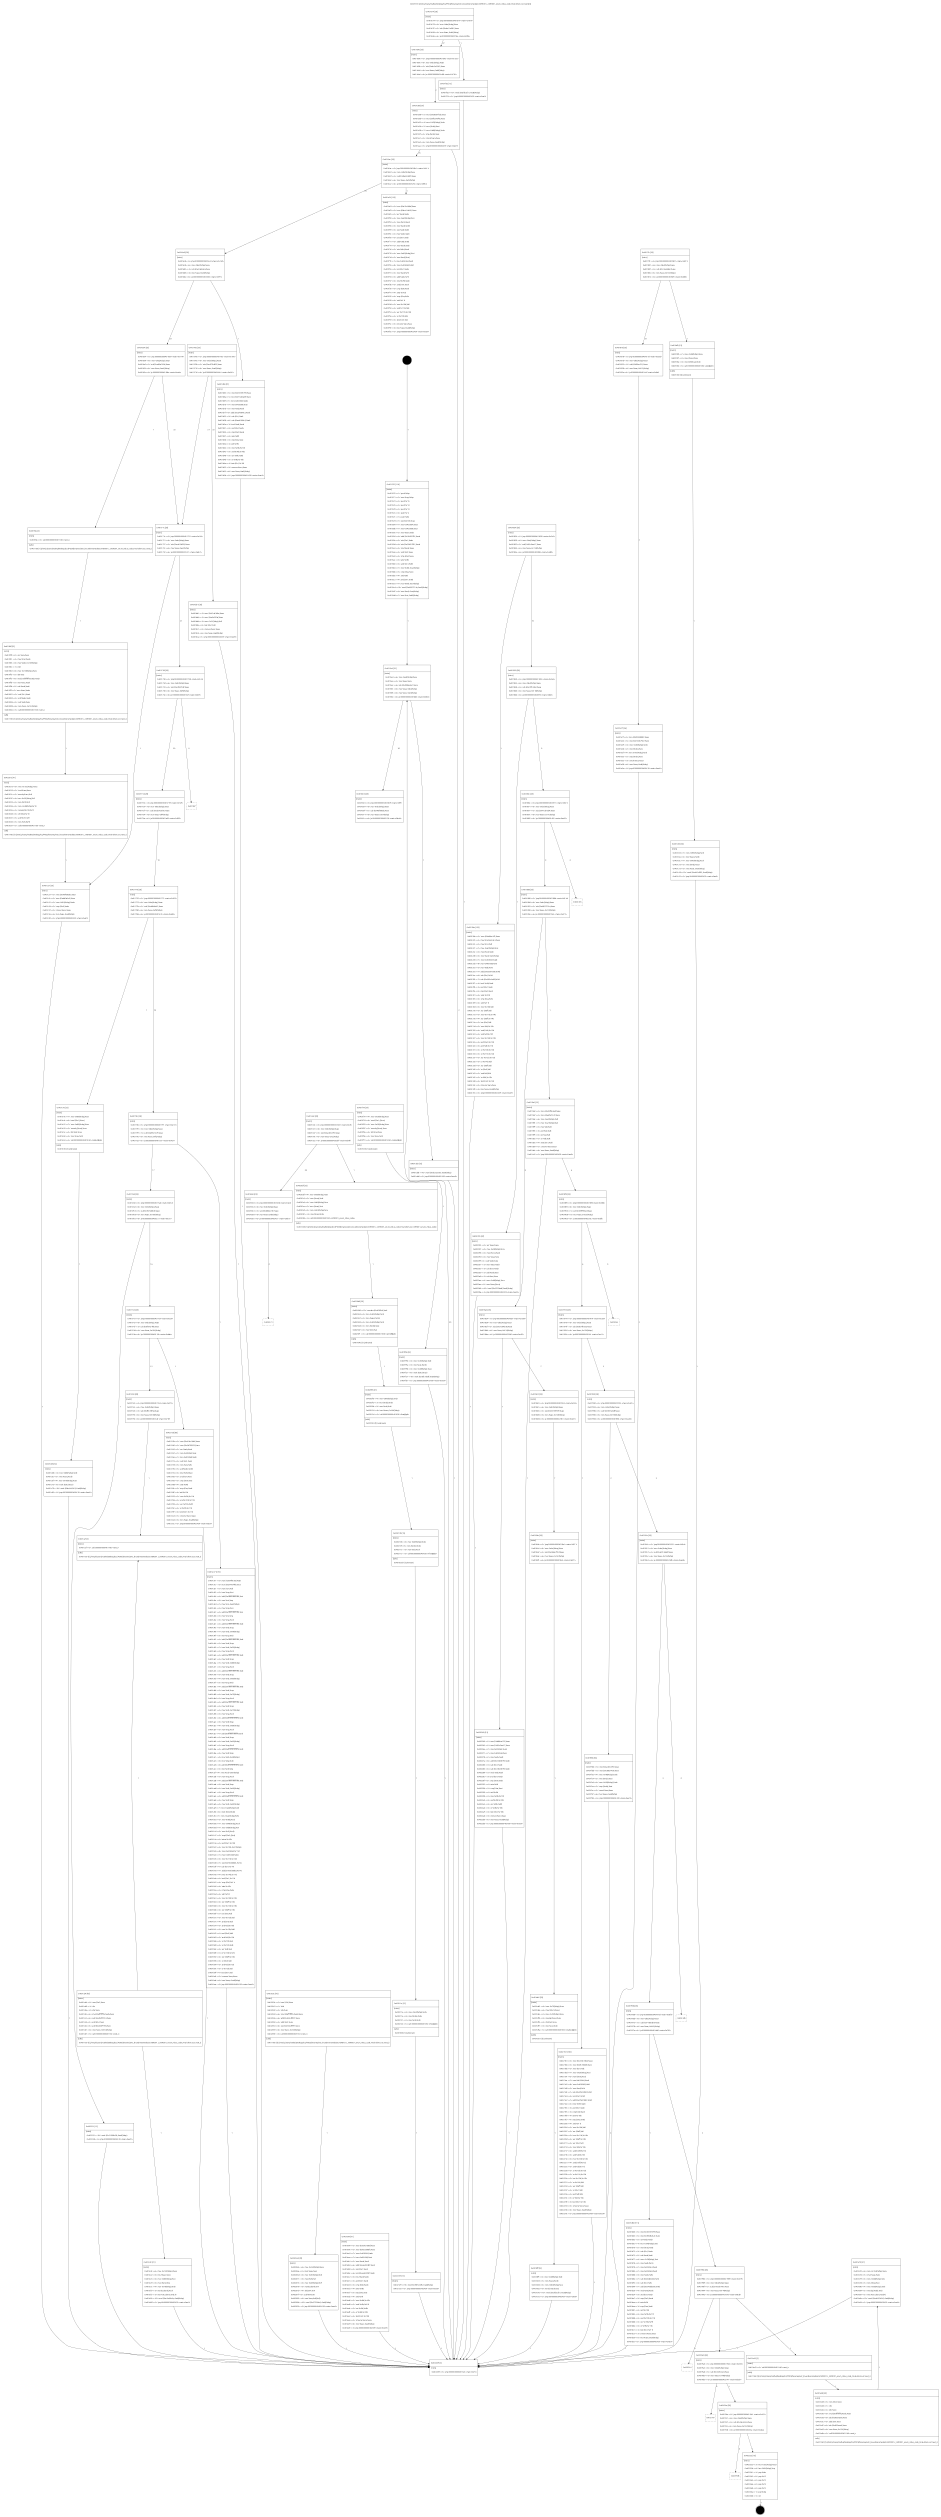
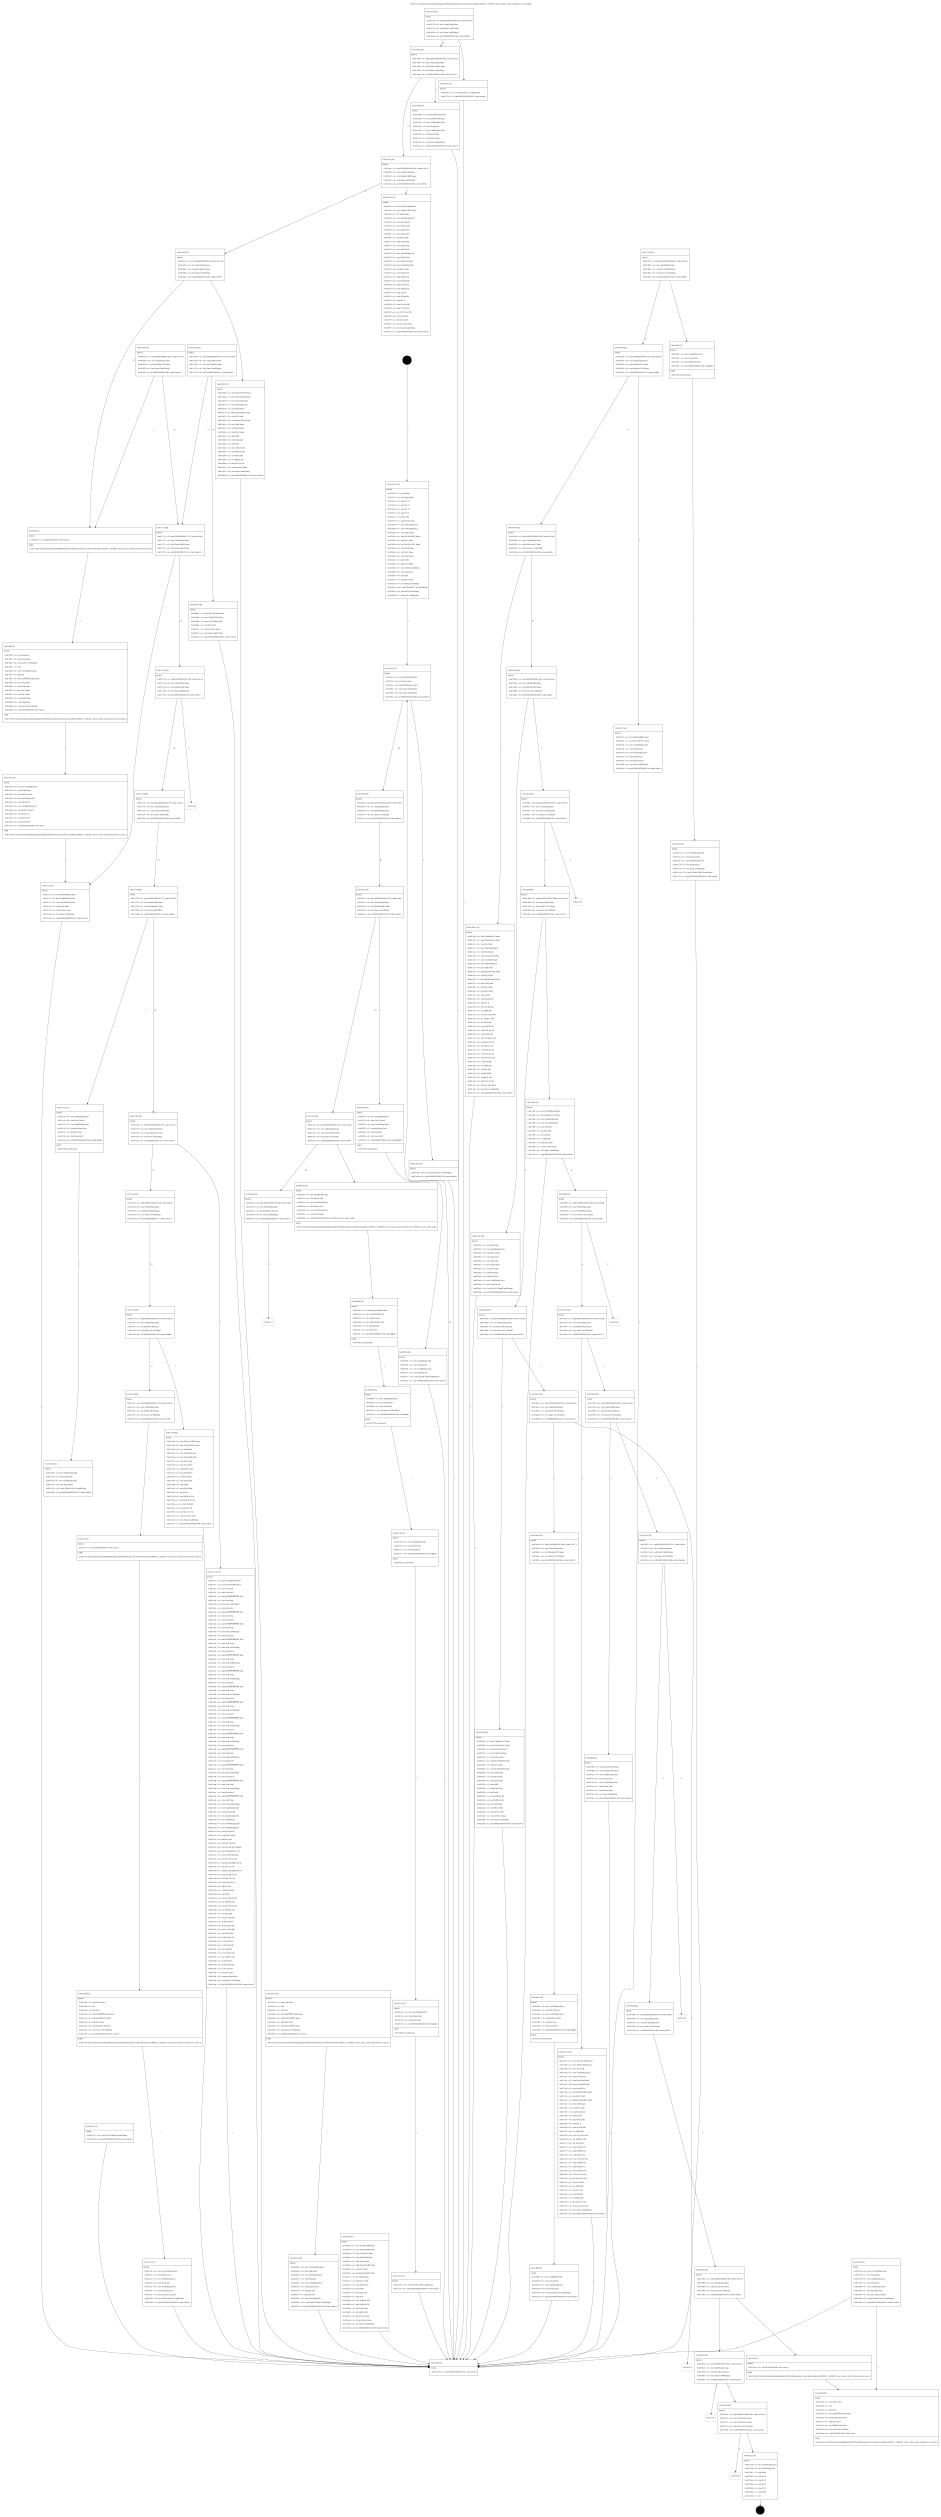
(418, 152) -> (404, 114)
(181, 312) -> (109, 392)
none -> (585, 450)
none -> (379, 902)
(71, 1663) -> none
(132, 1776) -> (140, 1775)
(68, 2092) -> none
(649, 2282) -> none
(701, 2331) -> (691, 1862)
(878, 2349) -> (876, 2347)
